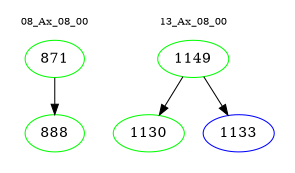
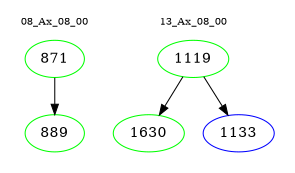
(193, 59) -> (193, 59)
(55, 133) -> (55, 133)
(149, 133) -> (149, 133)
